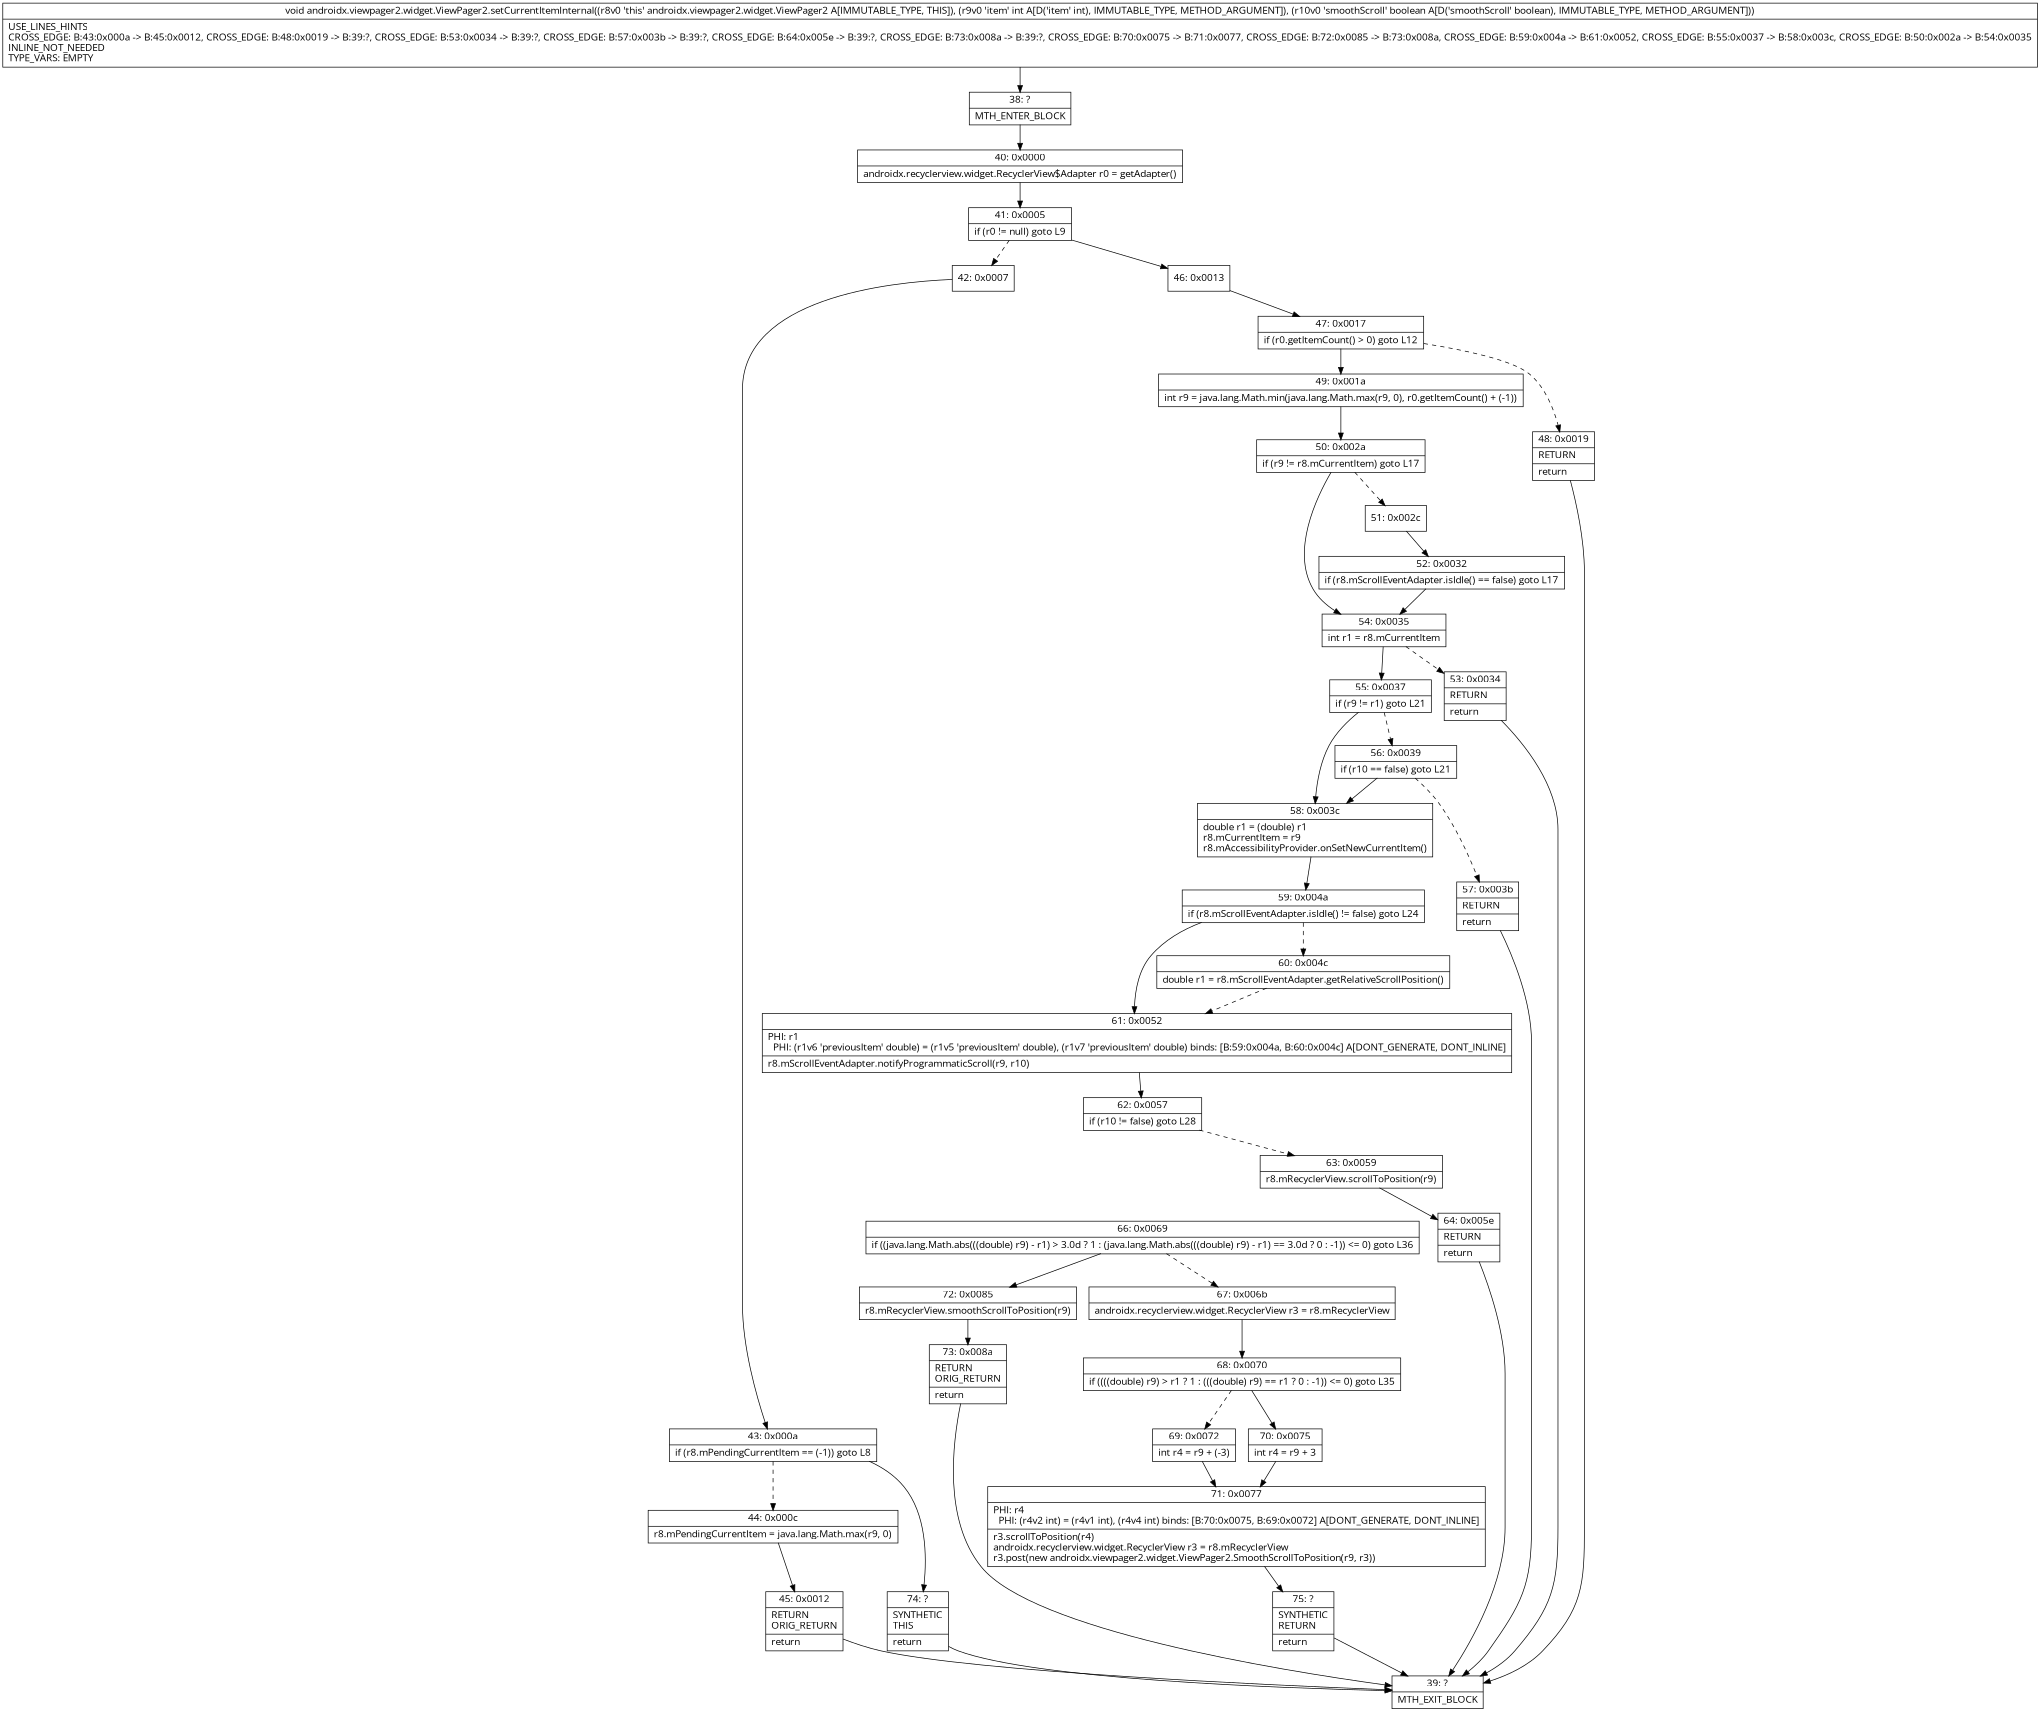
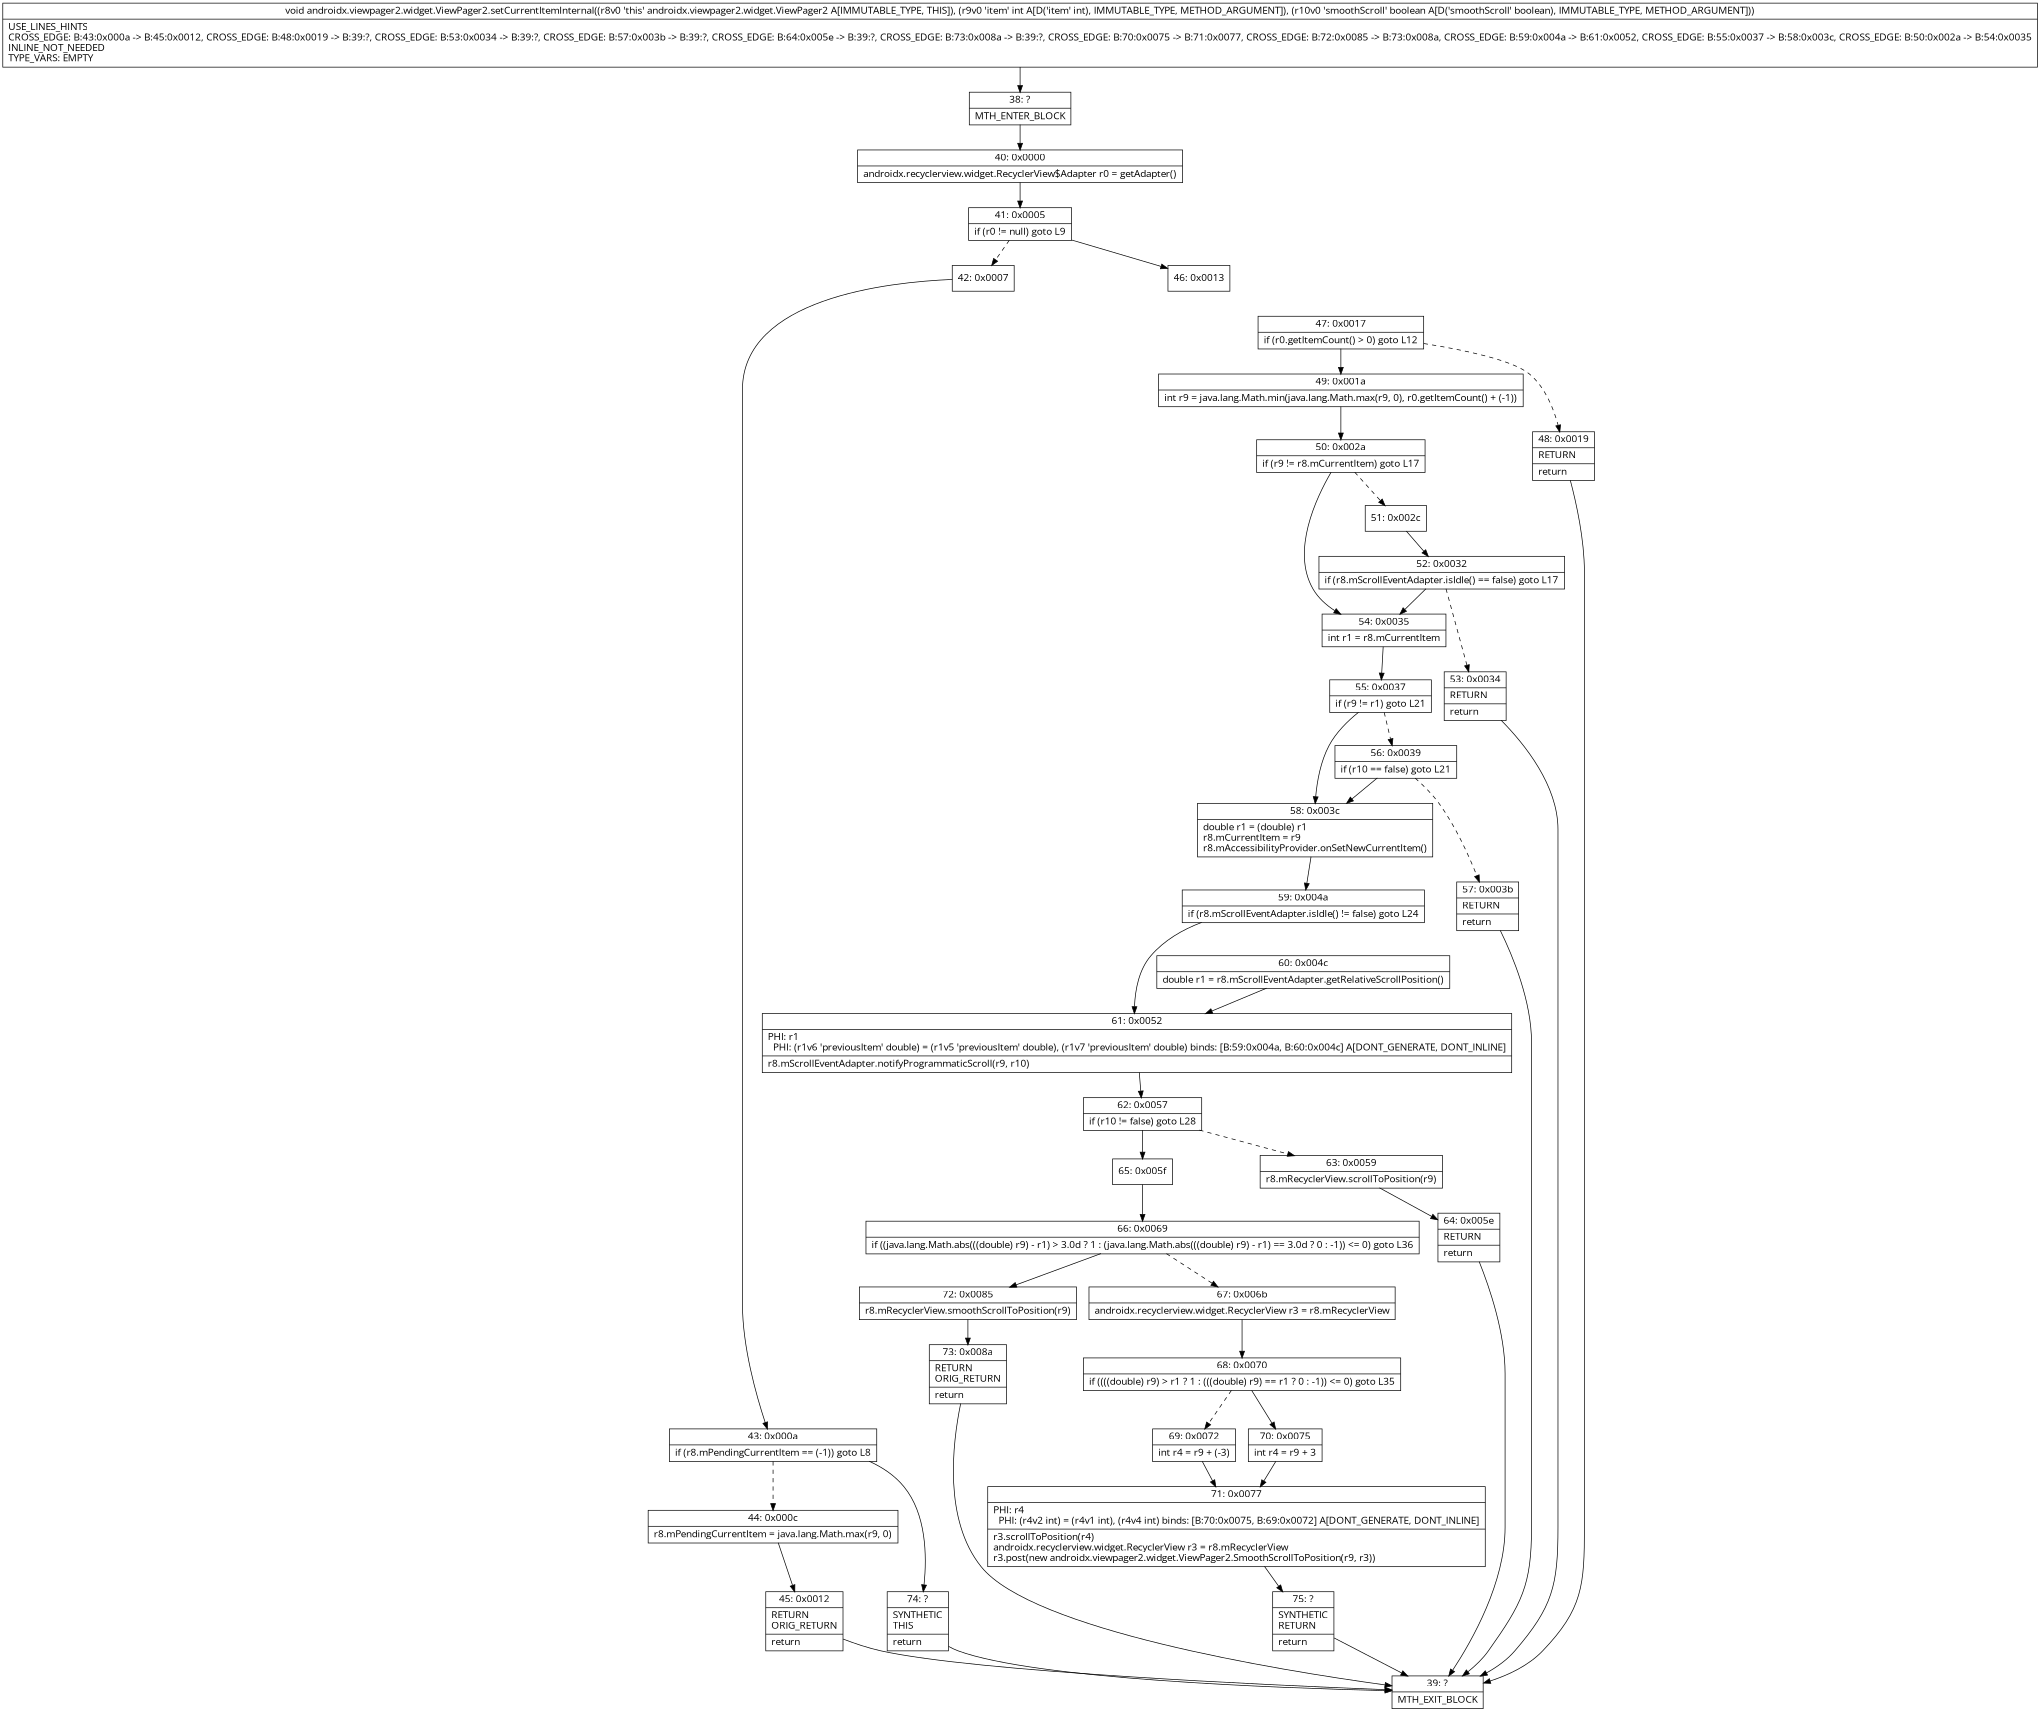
(1261, 302) -> none
(1422, 658) -> (1456, 627)
(1303, 936) -> none
(1239, 1000) -> (1239, 1000)
none -> (1143, 1172)
